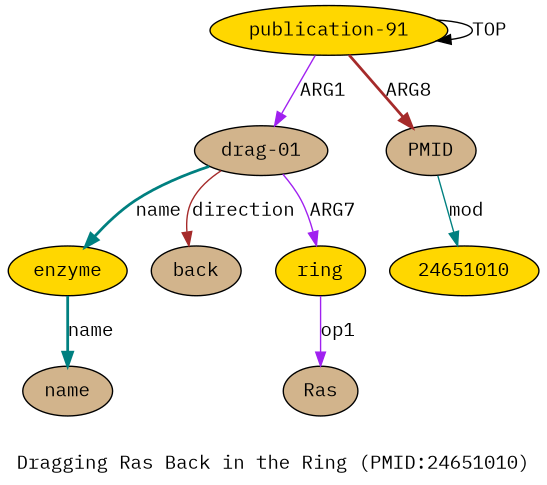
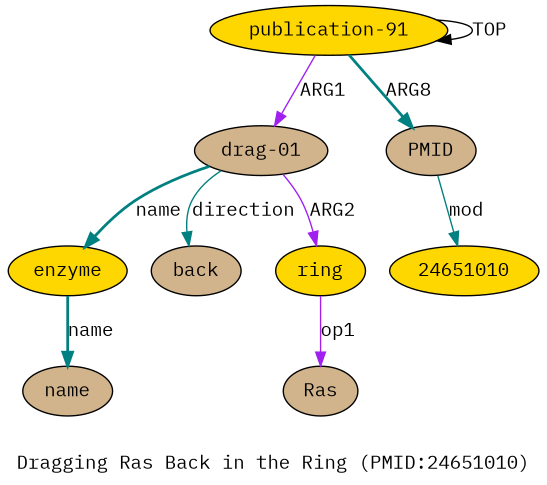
(376, 86) -> (376, 86)
(194, 196) -> (194, 196)
(333, 211) -> (333, 211)
